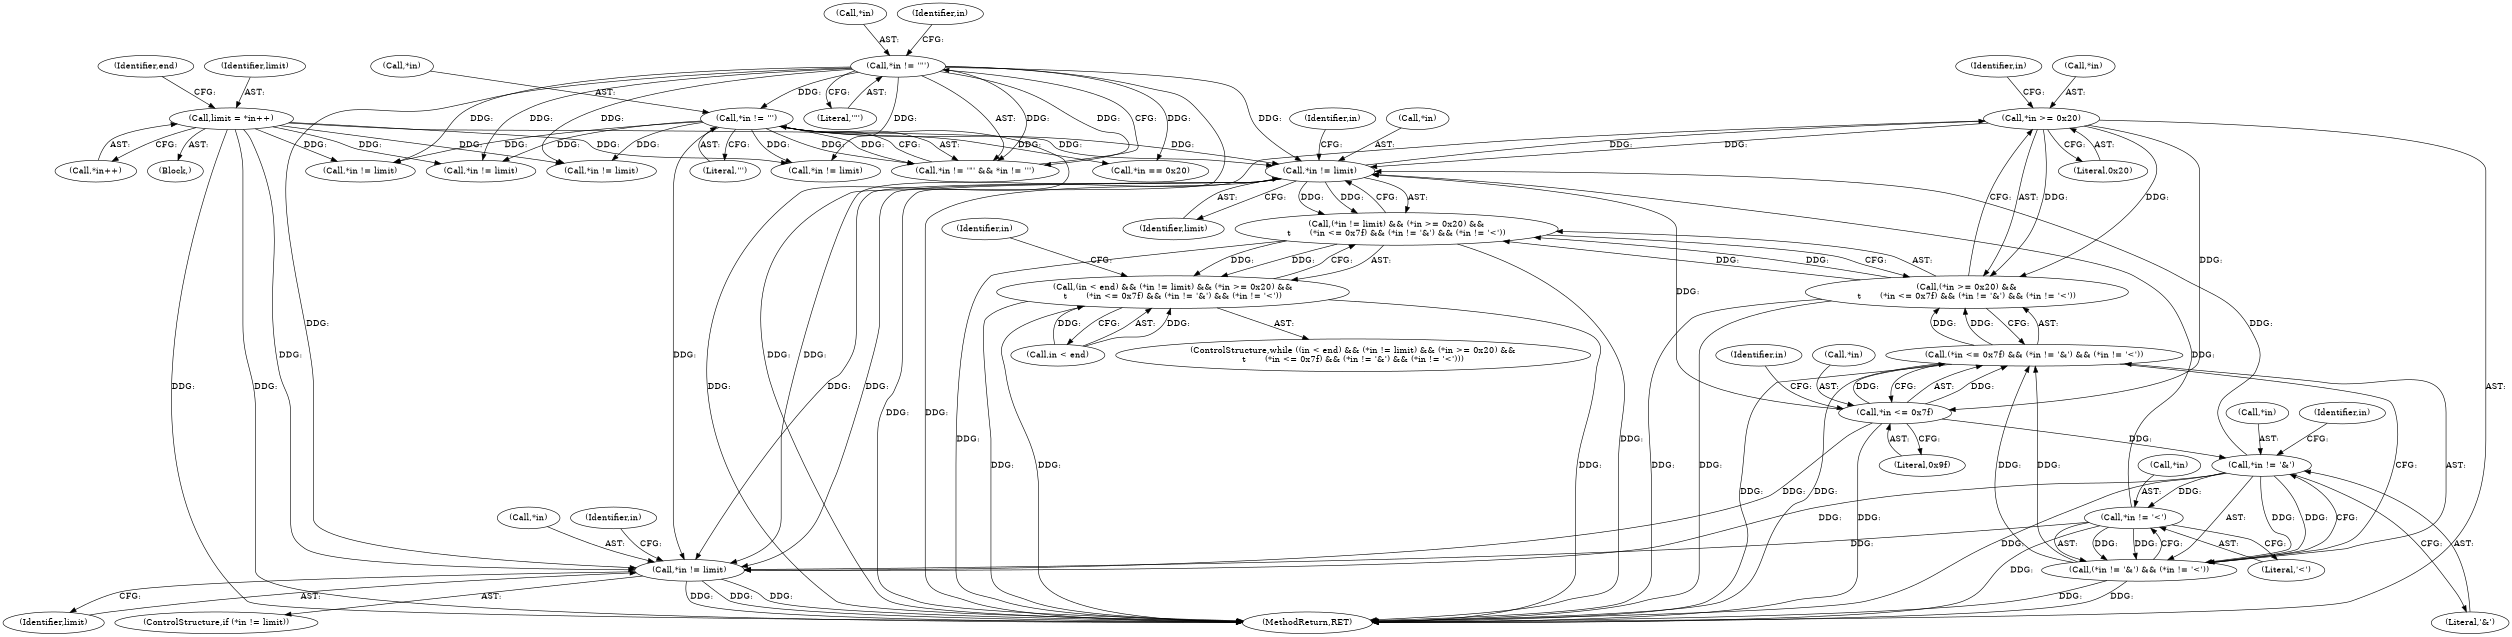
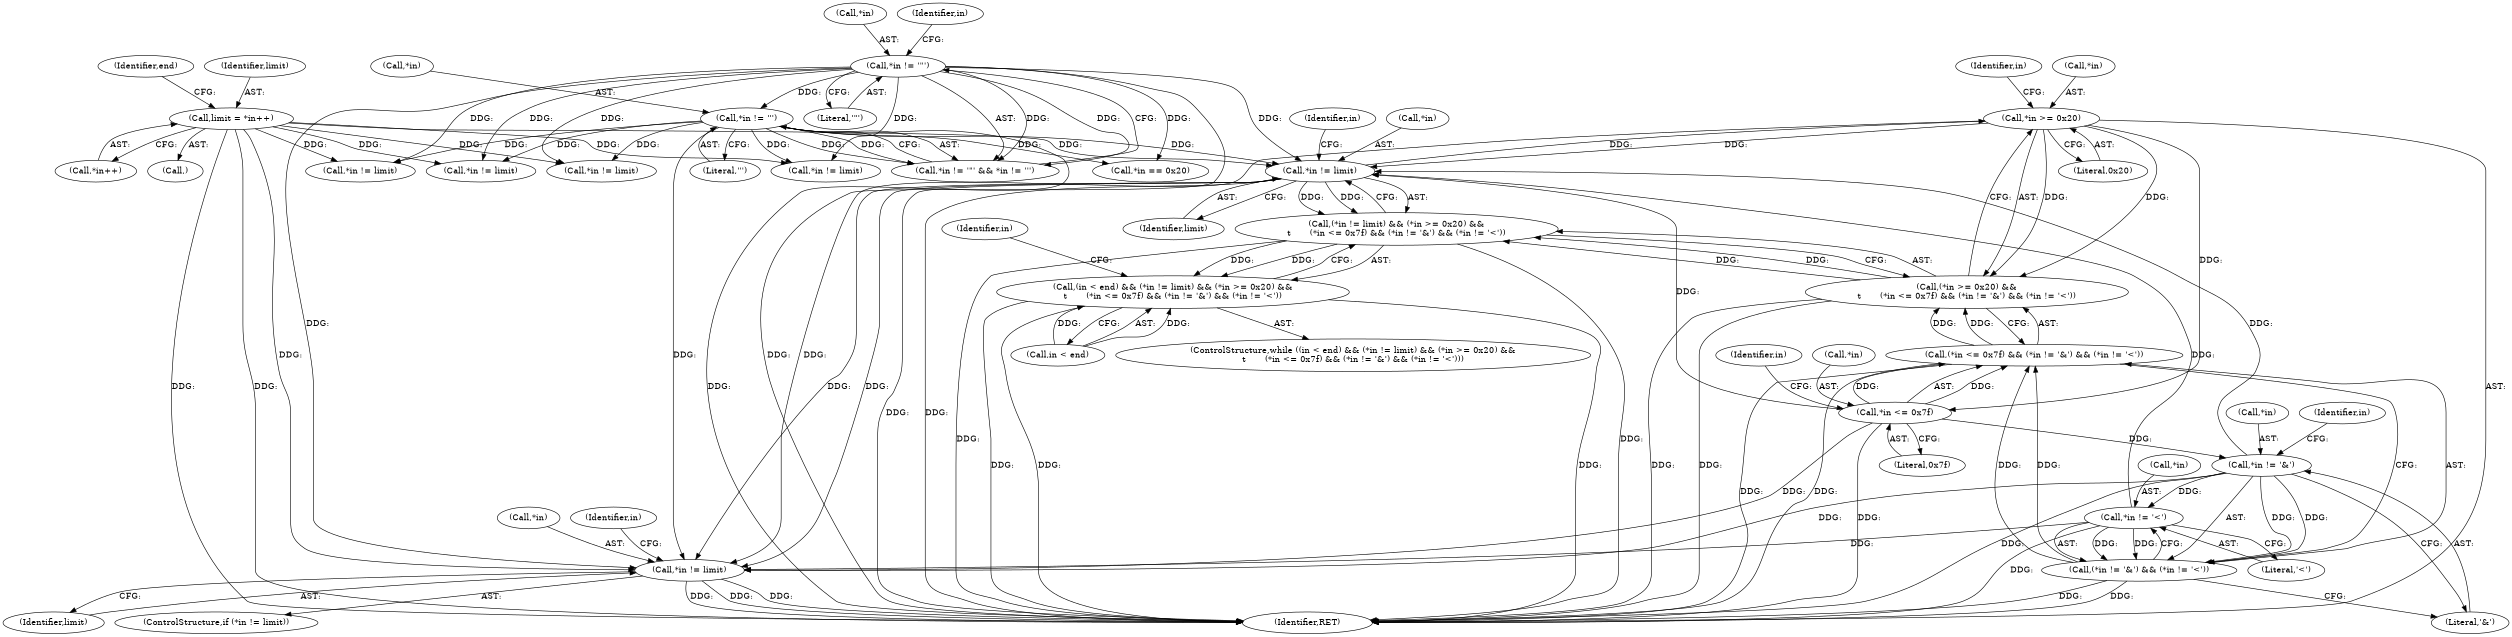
(175, 171) -> (175, 171)
(1911, 372) -> none
(1922, 465) -> (1922, 465)
(2316, 546) -> (2312, 598)
(1307, 623) -> (1307, 623)
